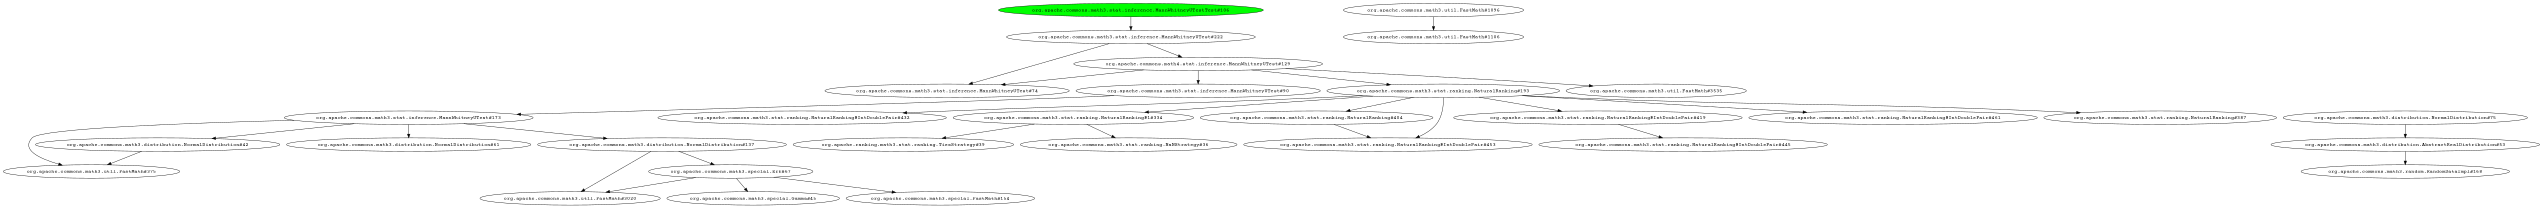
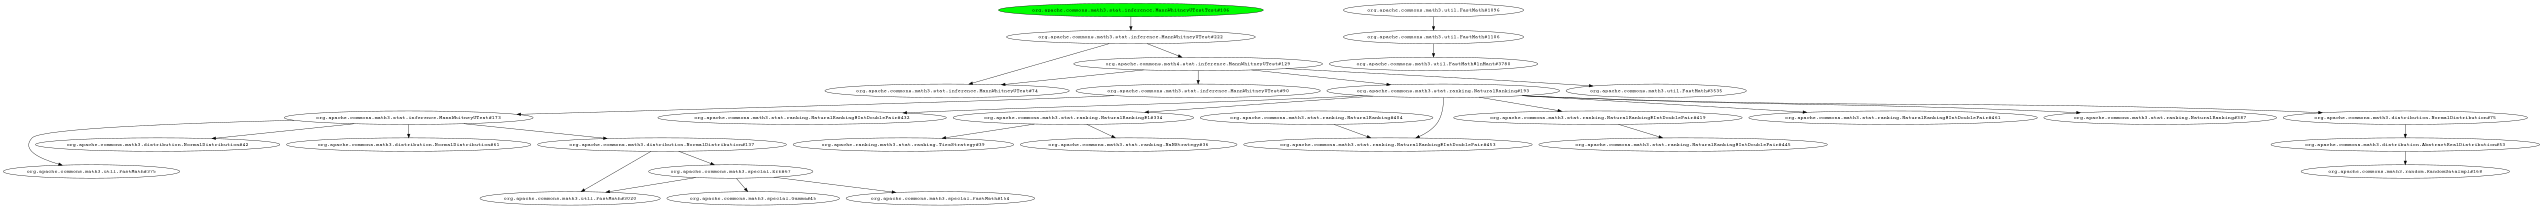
none -> (1434, 64)
(1382, 104) -> (1920, 104)
(126, 157) -> none
